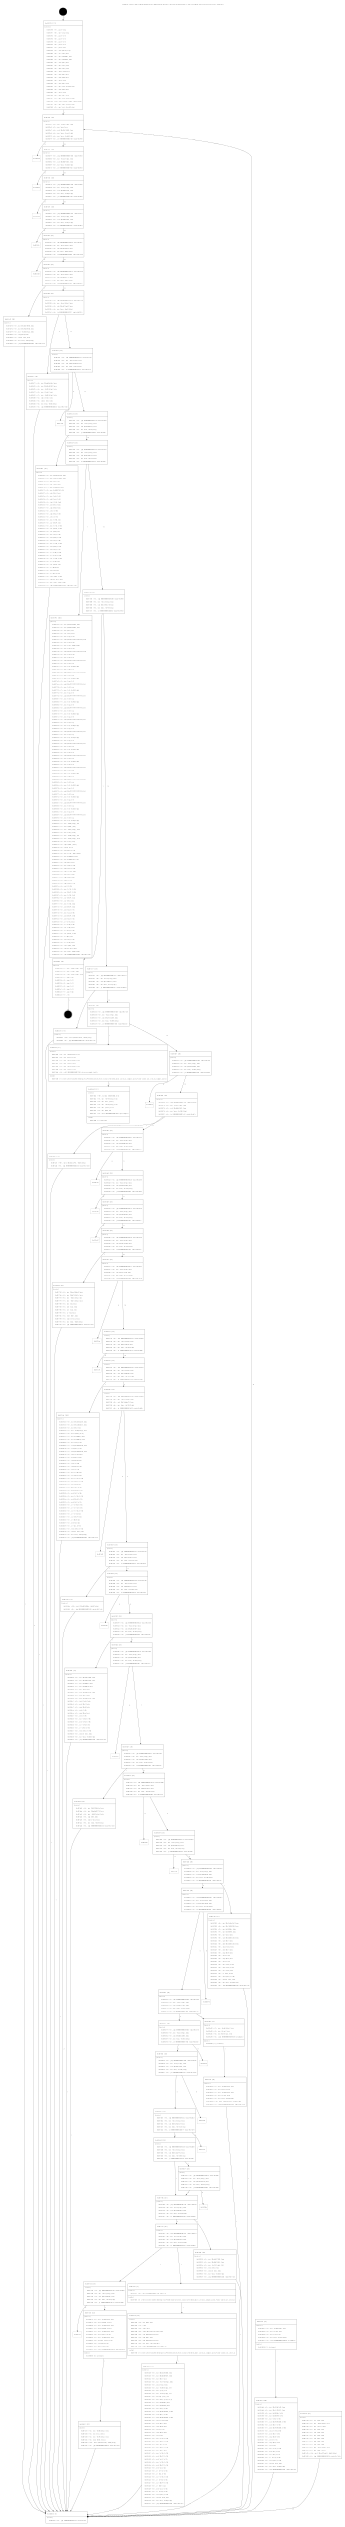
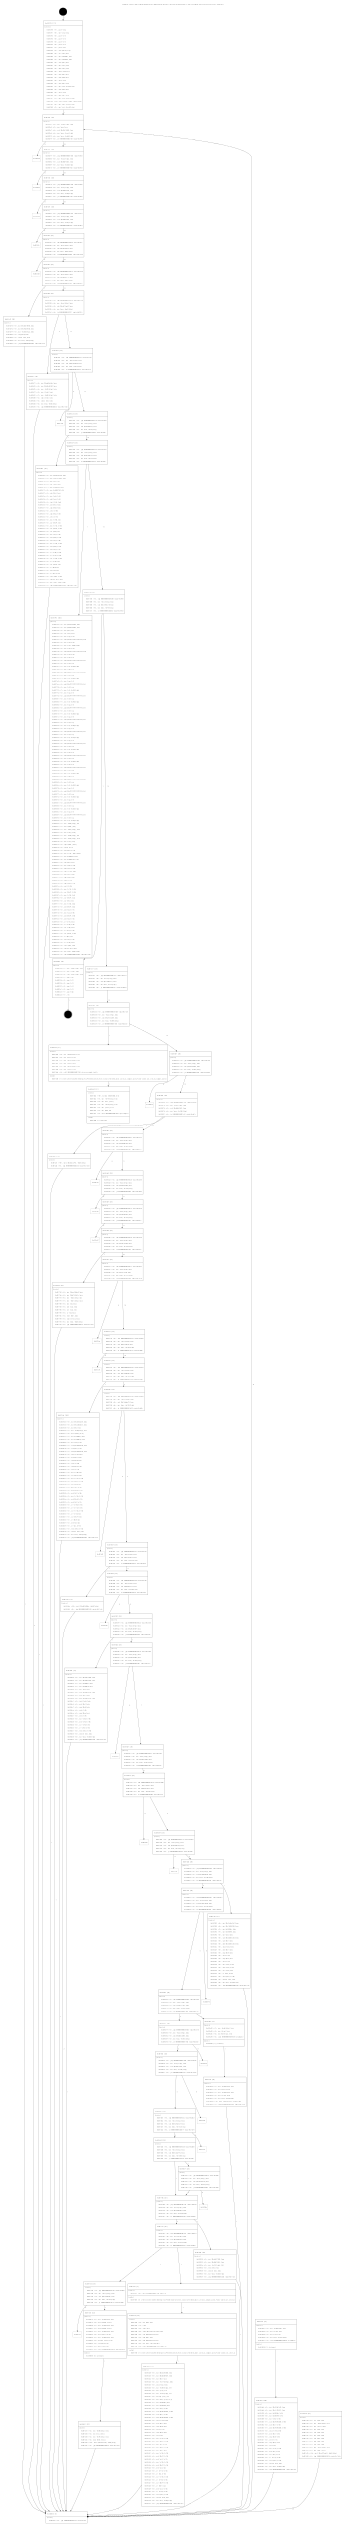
(75, 1036) -> none
(94, 1814) -> none
